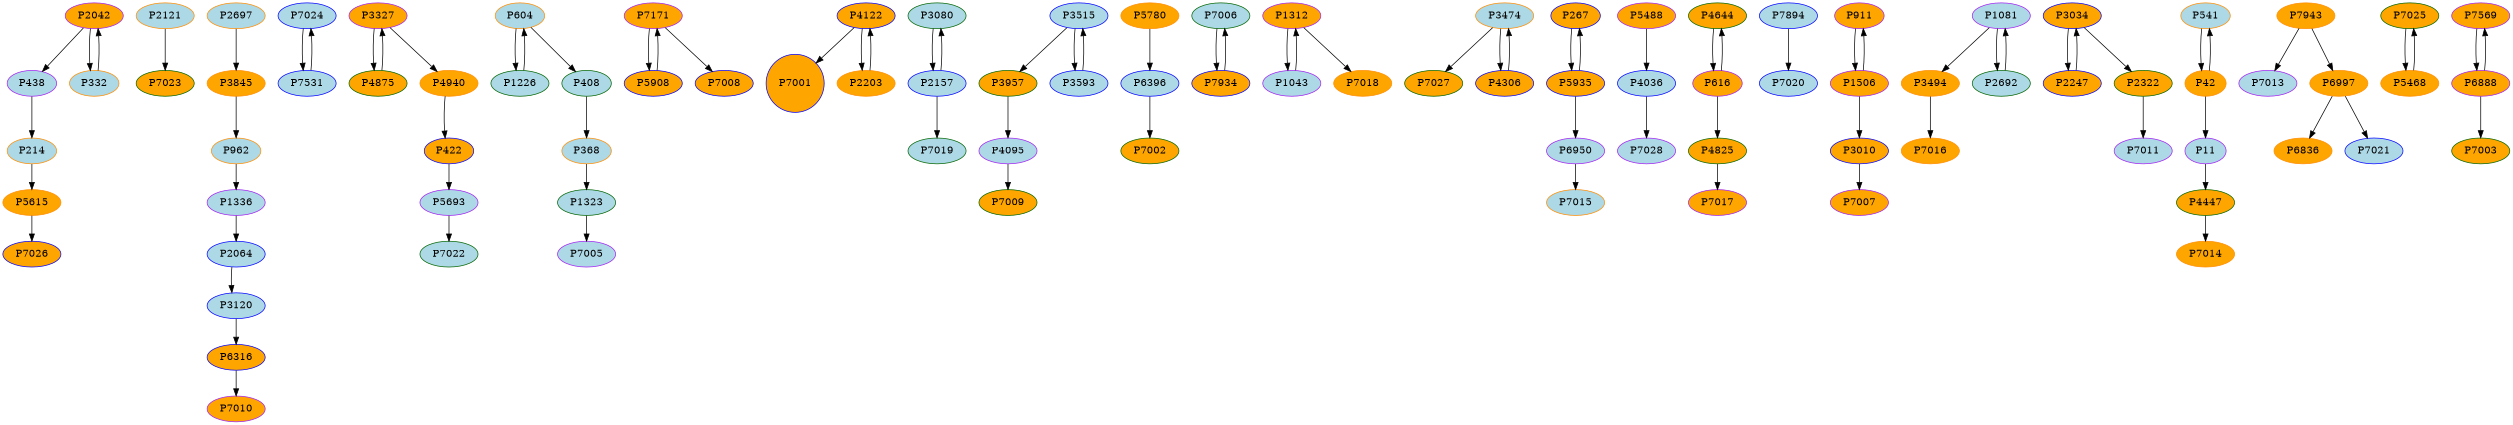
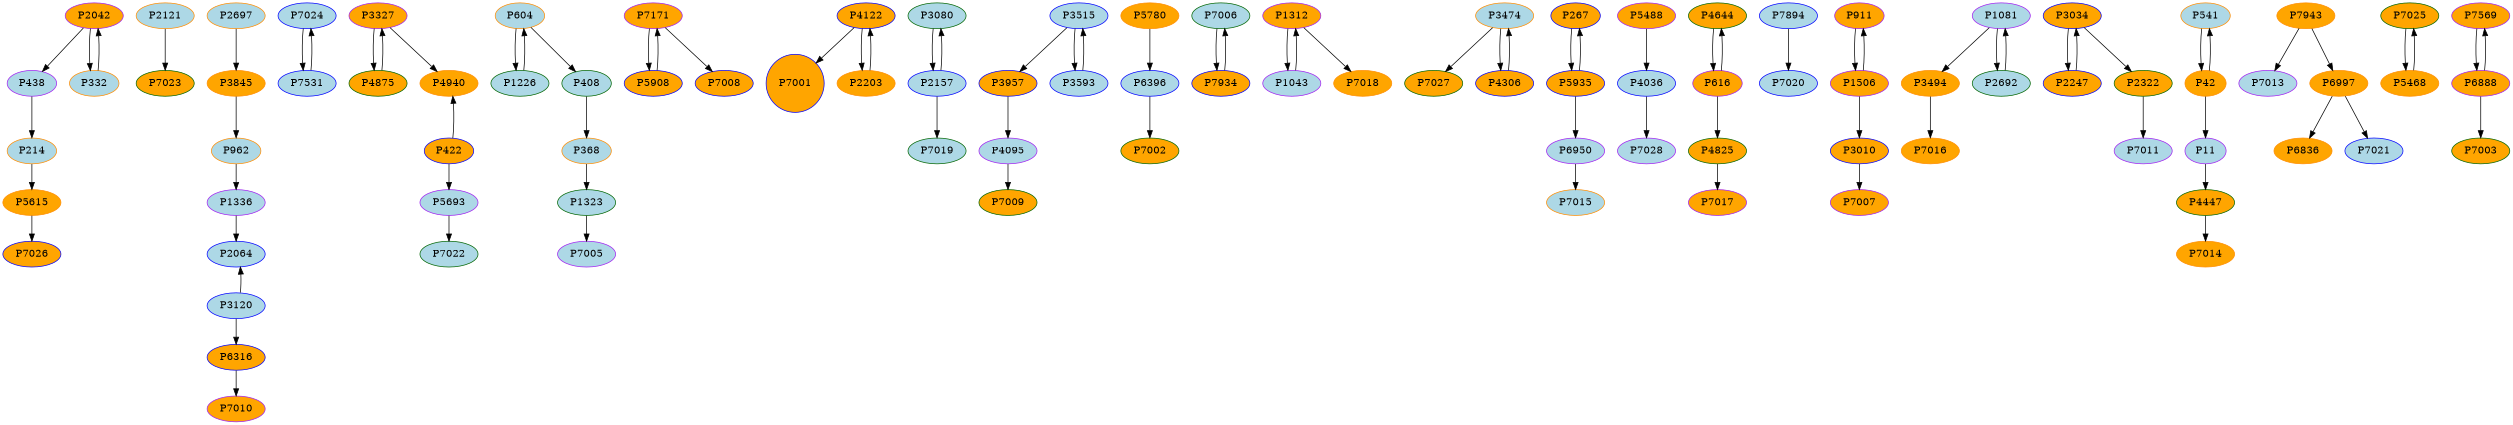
(1008, 83) -> (1008, 83)
(444, 114) -> (454, 121)
(231, 276) -> (241, 283)
